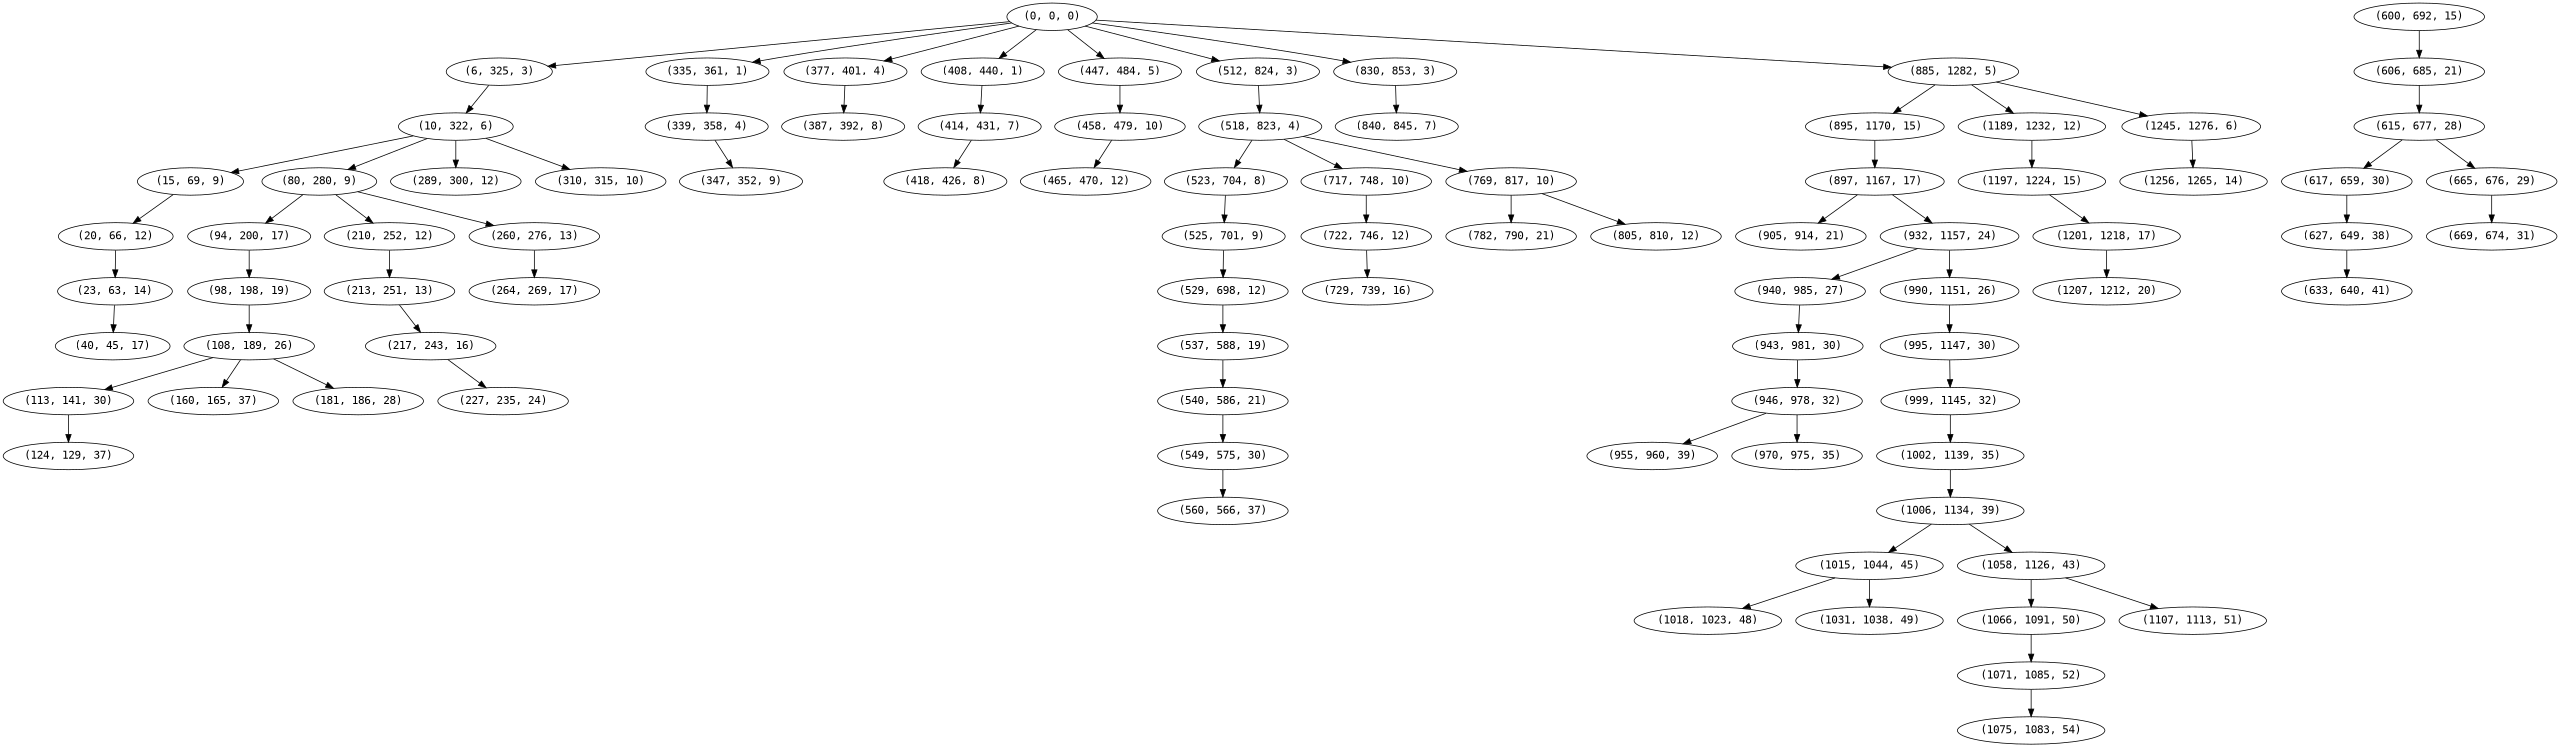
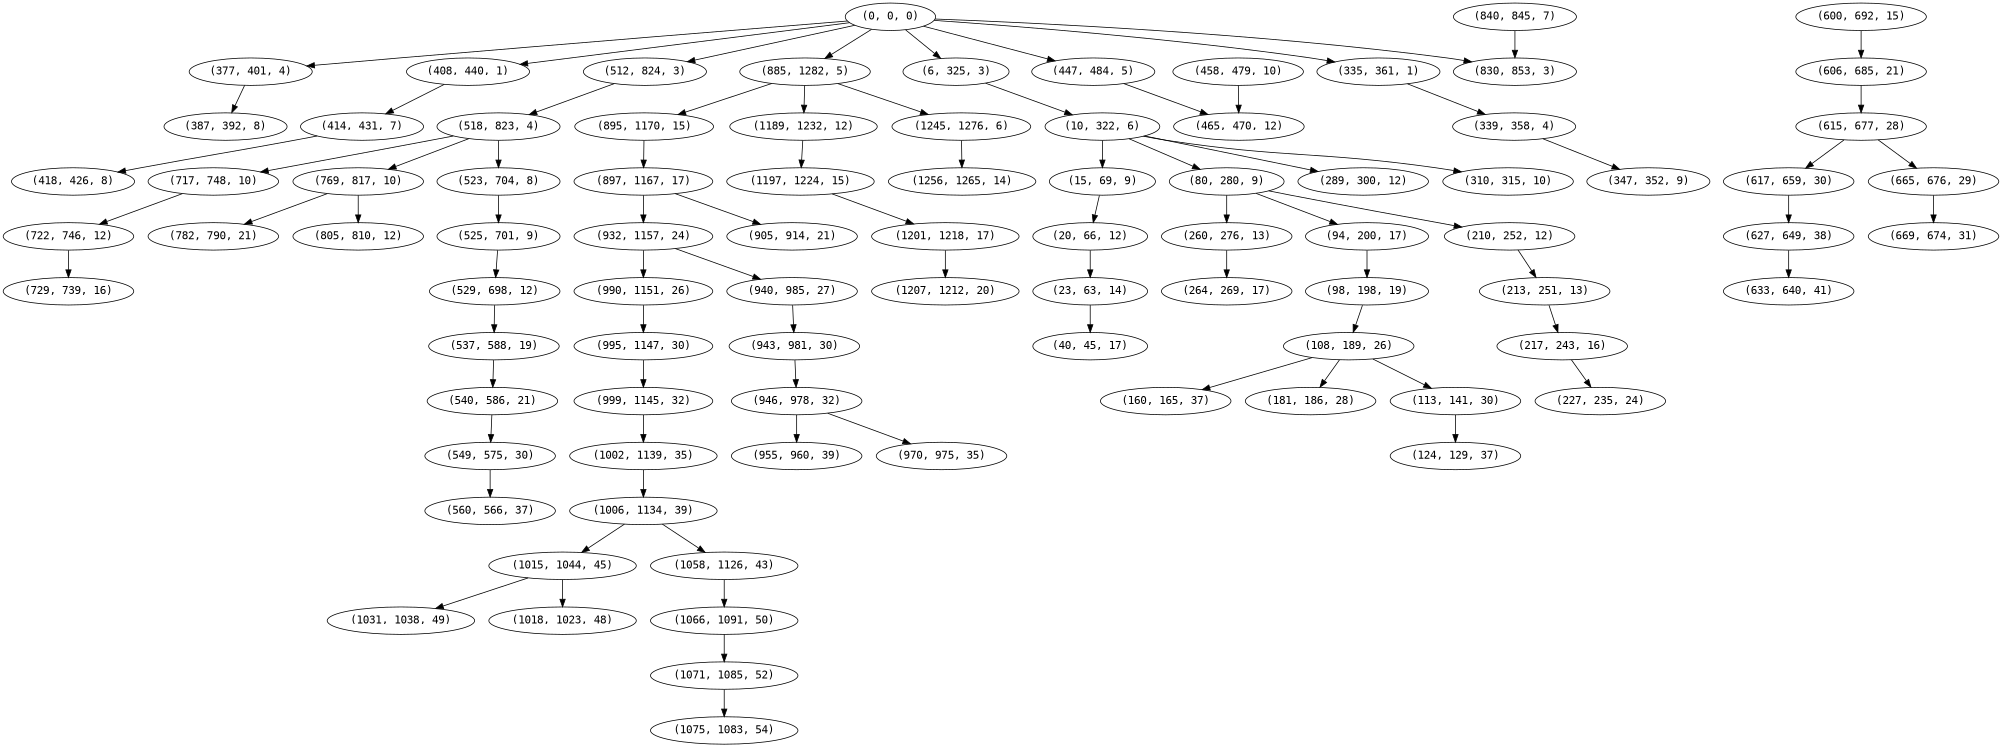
(1120, 95) -> (1162, 98)
(1396, 95) -> (1515, 40)
(2193, 621) -> none
